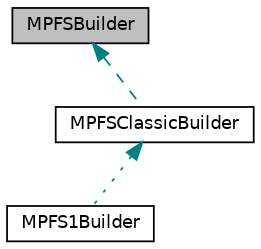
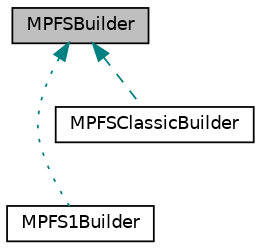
(112, 181) -> (38, 134)
